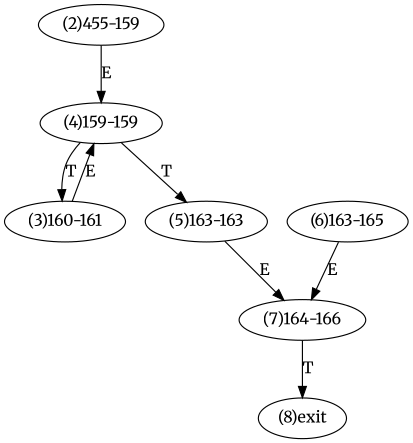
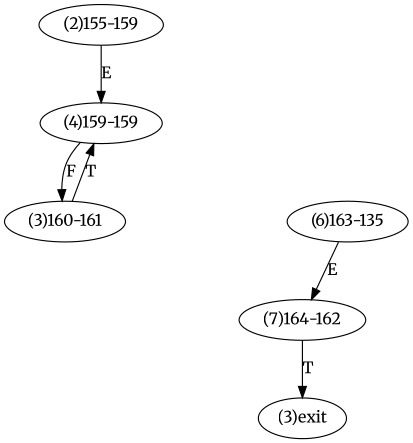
(101, 25) -> (101, 25)
(71, 172) -> (71, 172)
(91, 172) -> (91, 172)
(206, 222) -> none
(348, 222) -> (348, 222)
(302, 320) -> (302, 320)
(302, 418) -> (302, 418)
